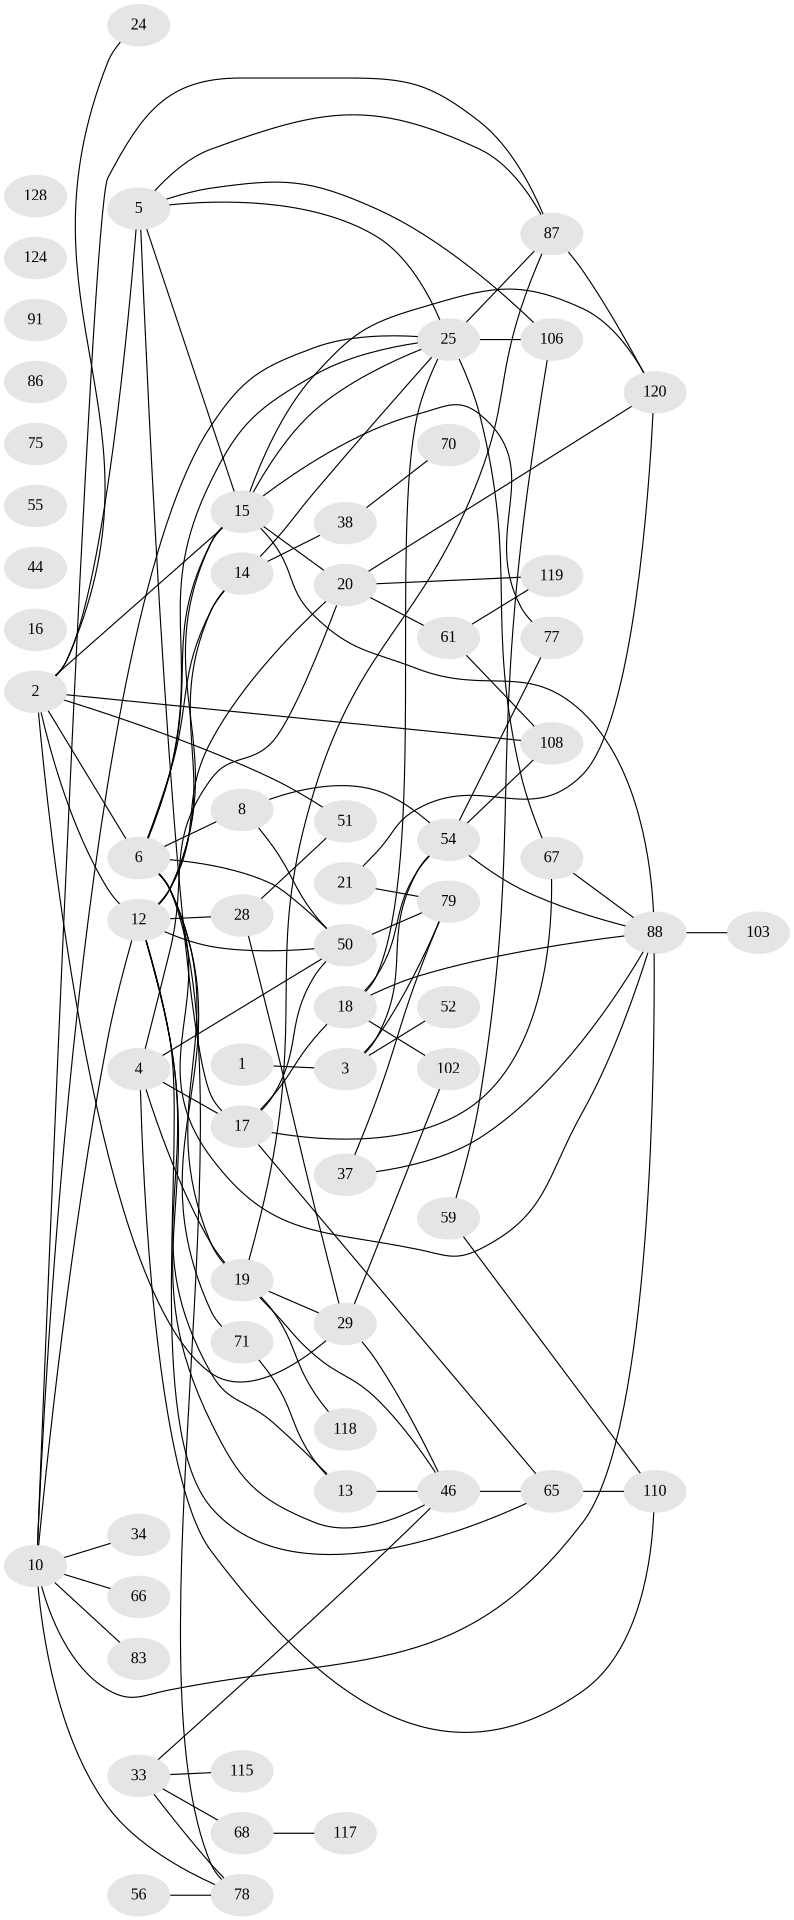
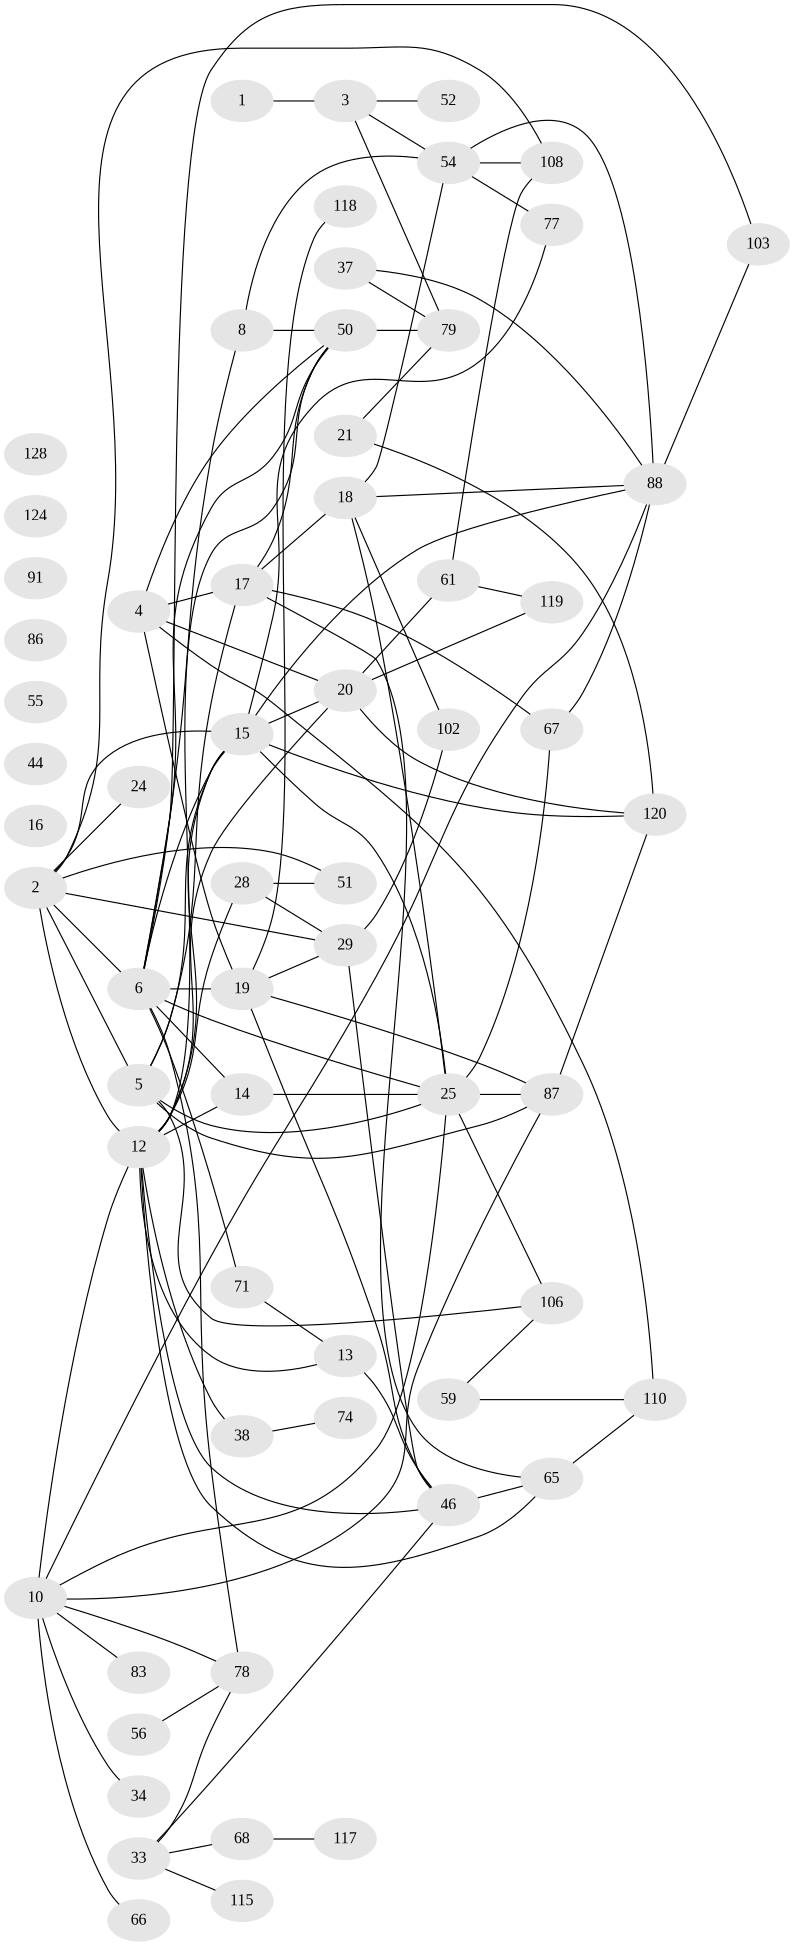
(36, 444) -> none
(449, 445) -> (345, 1418)
(302, 544) -> (168, 1285)
(359, 1239) -> (189, 180)
